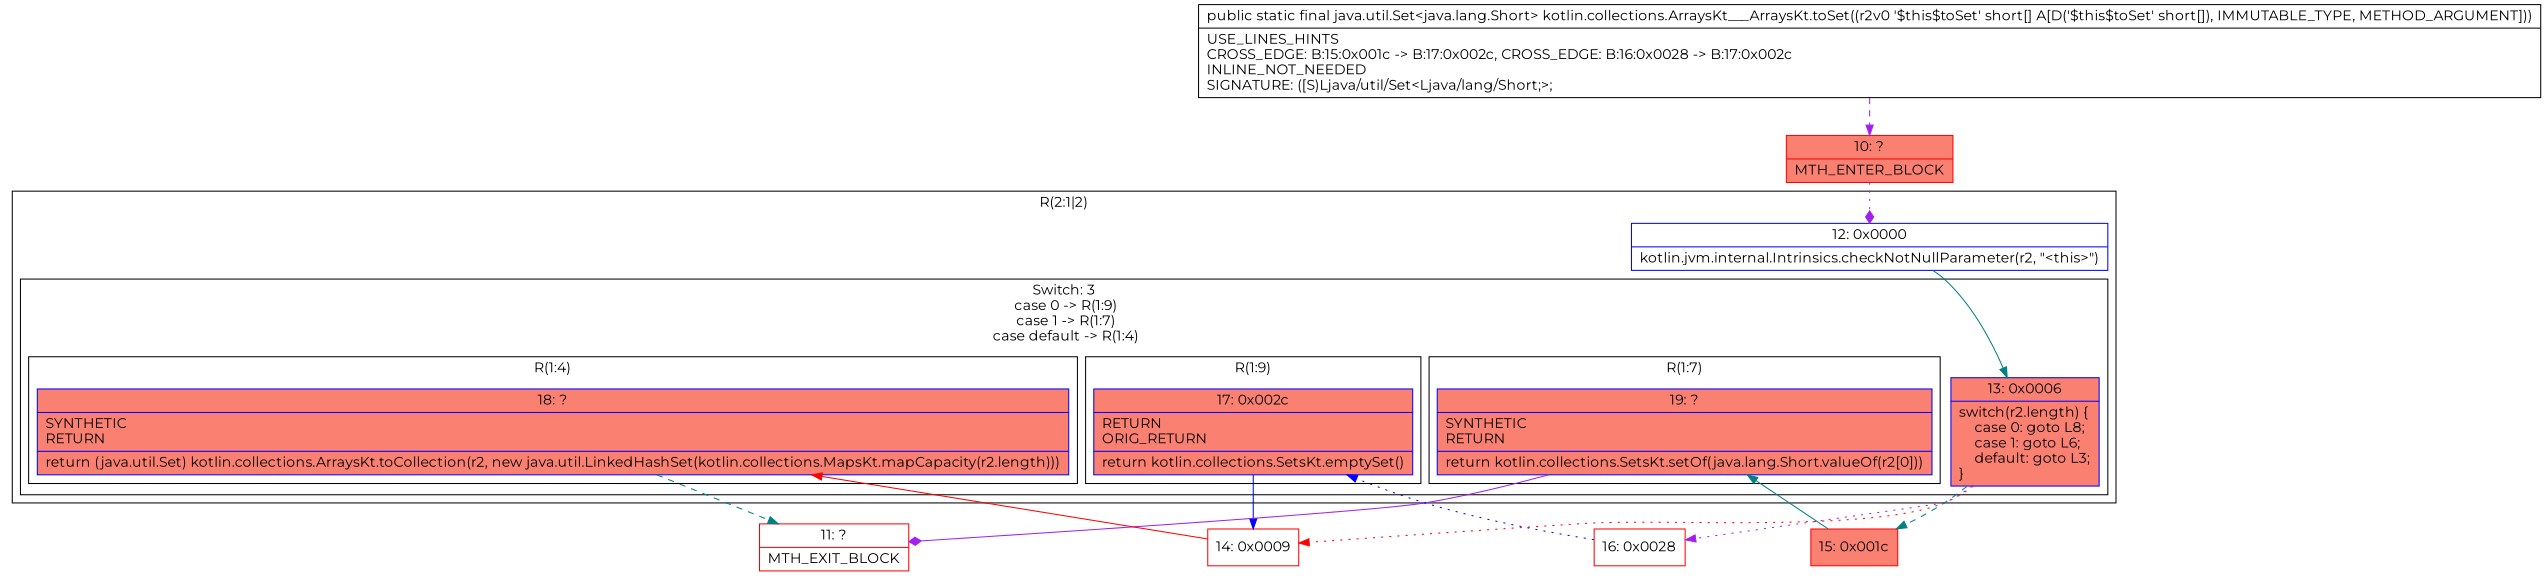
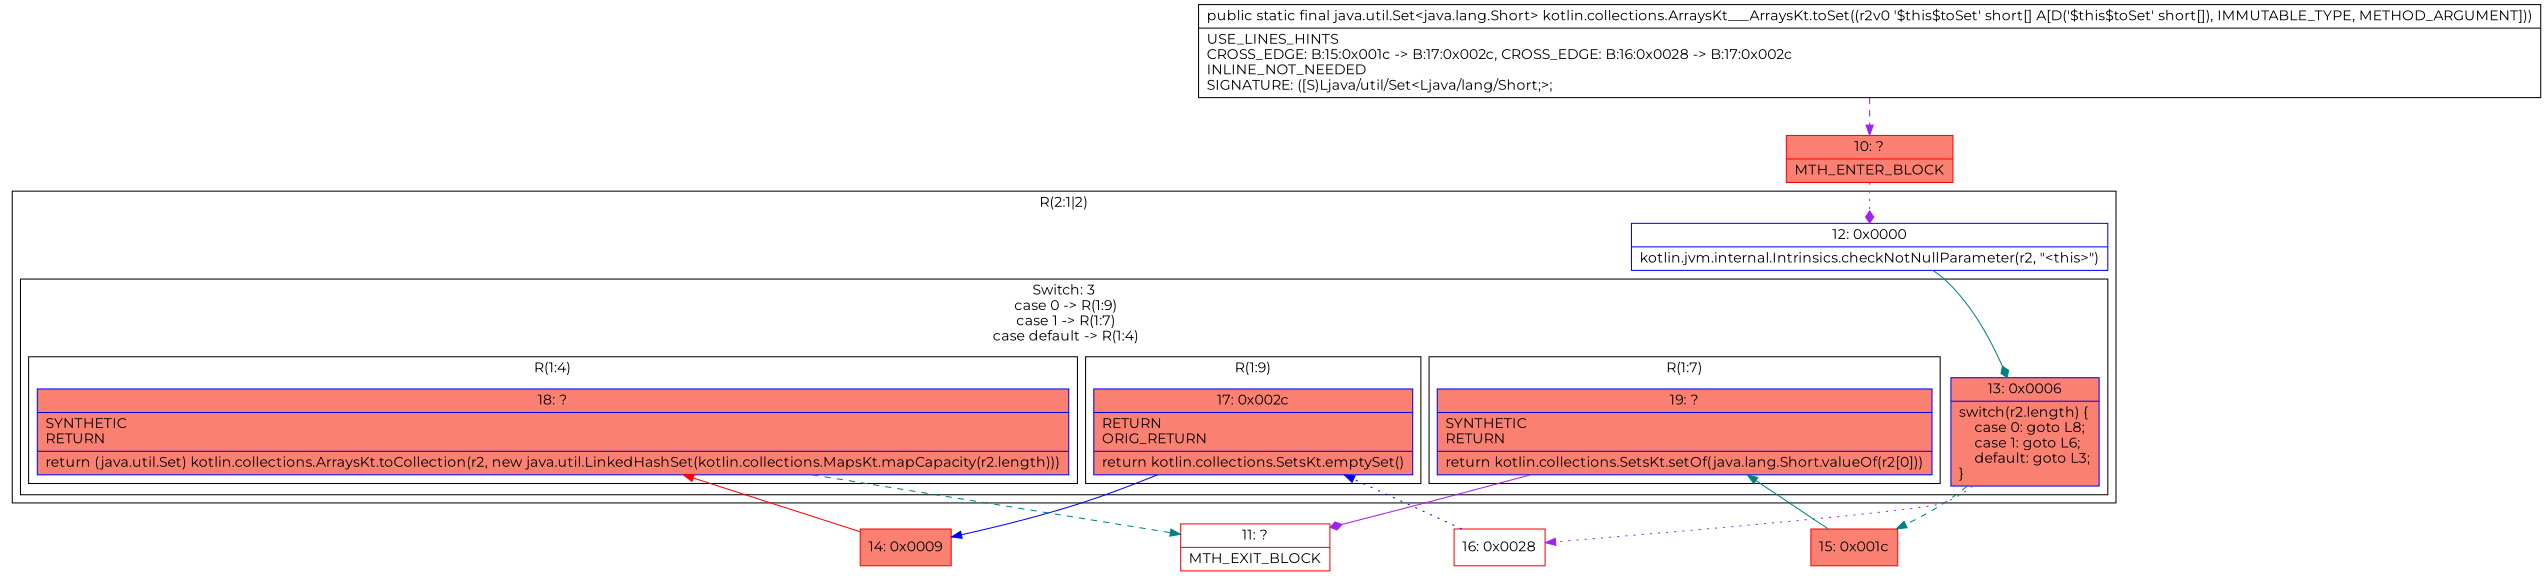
(1974, 315) -> (1974, 314)
(1644, 522) -> none
(1253, 547) -> (906, 547)
